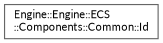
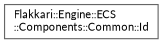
(81, 22) -> (81, 22)
